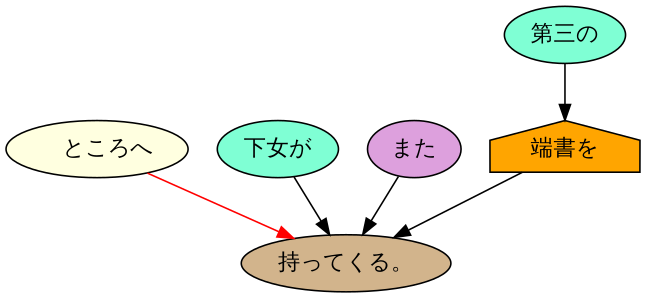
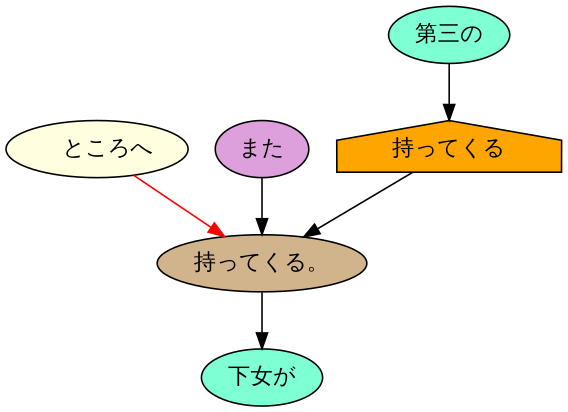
(565, 149) -> (449, 149)
(308, 199) -> (262, 313)
